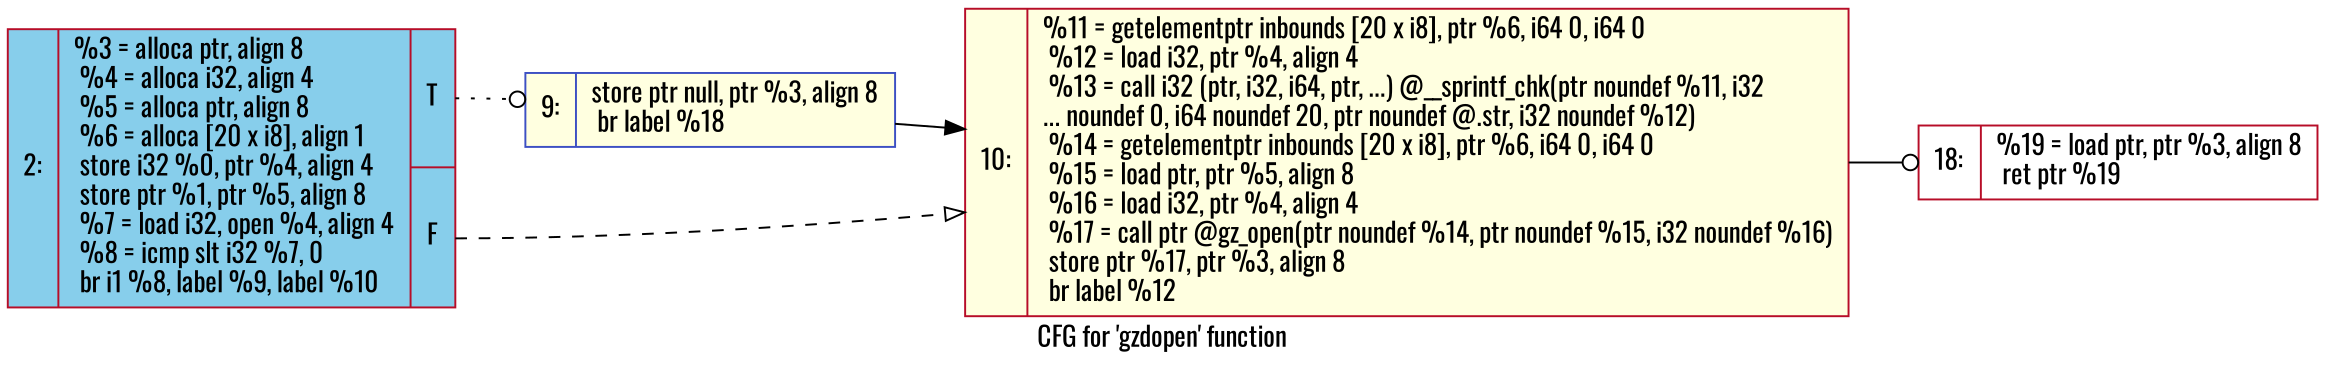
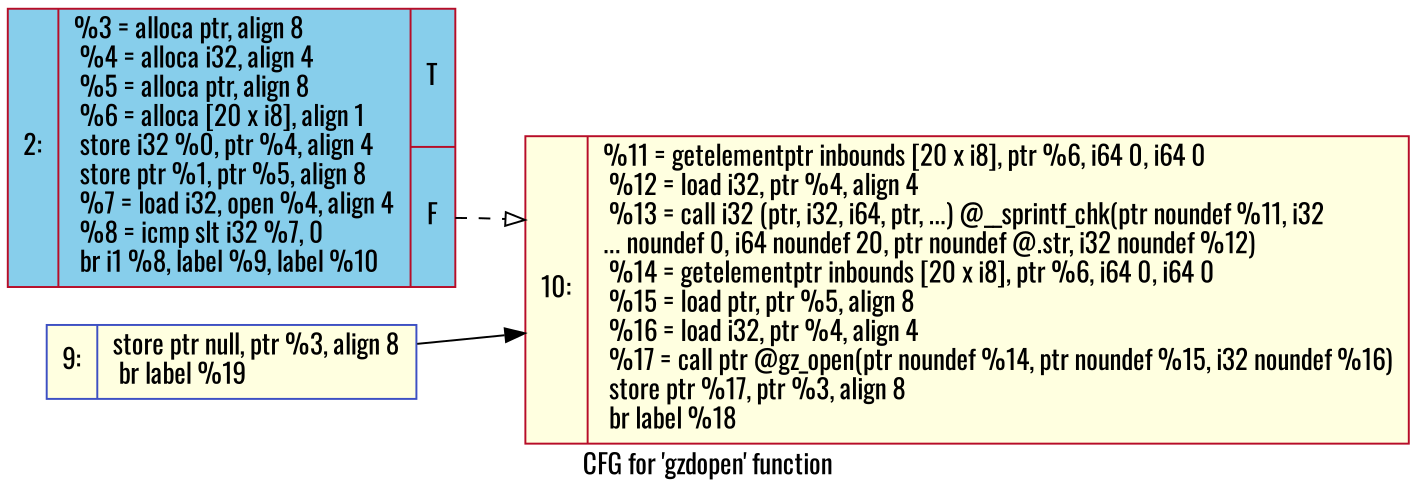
(482, 98) -> none
(659, 124) -> (180, 376)
(2118, 162) -> none
(1110, 293) -> (670, 420)
